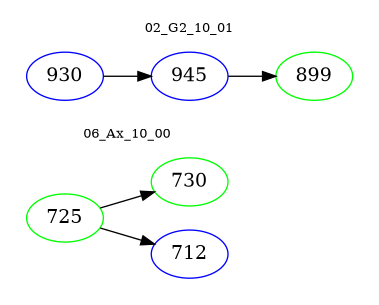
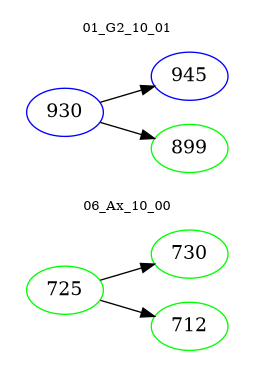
(190, 29) -> (127, 29)
(245, 76) -> (121, 128)
(190, 254) -> (190, 326)
